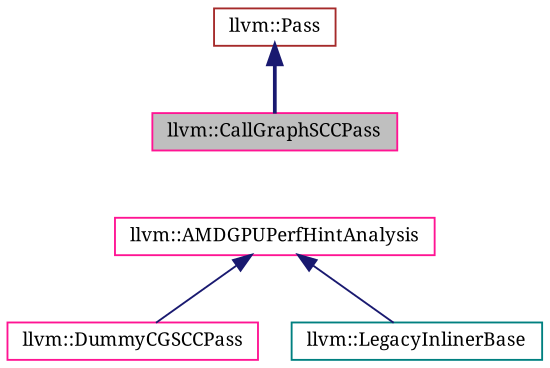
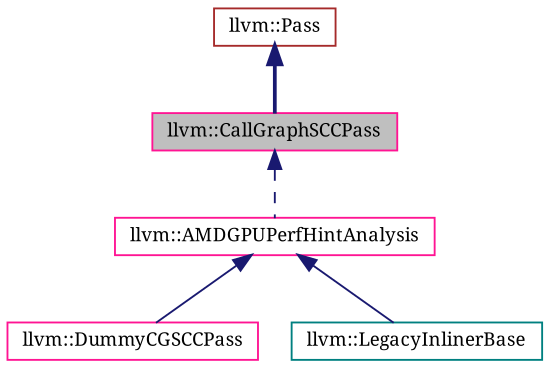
none -> (275, 194)
